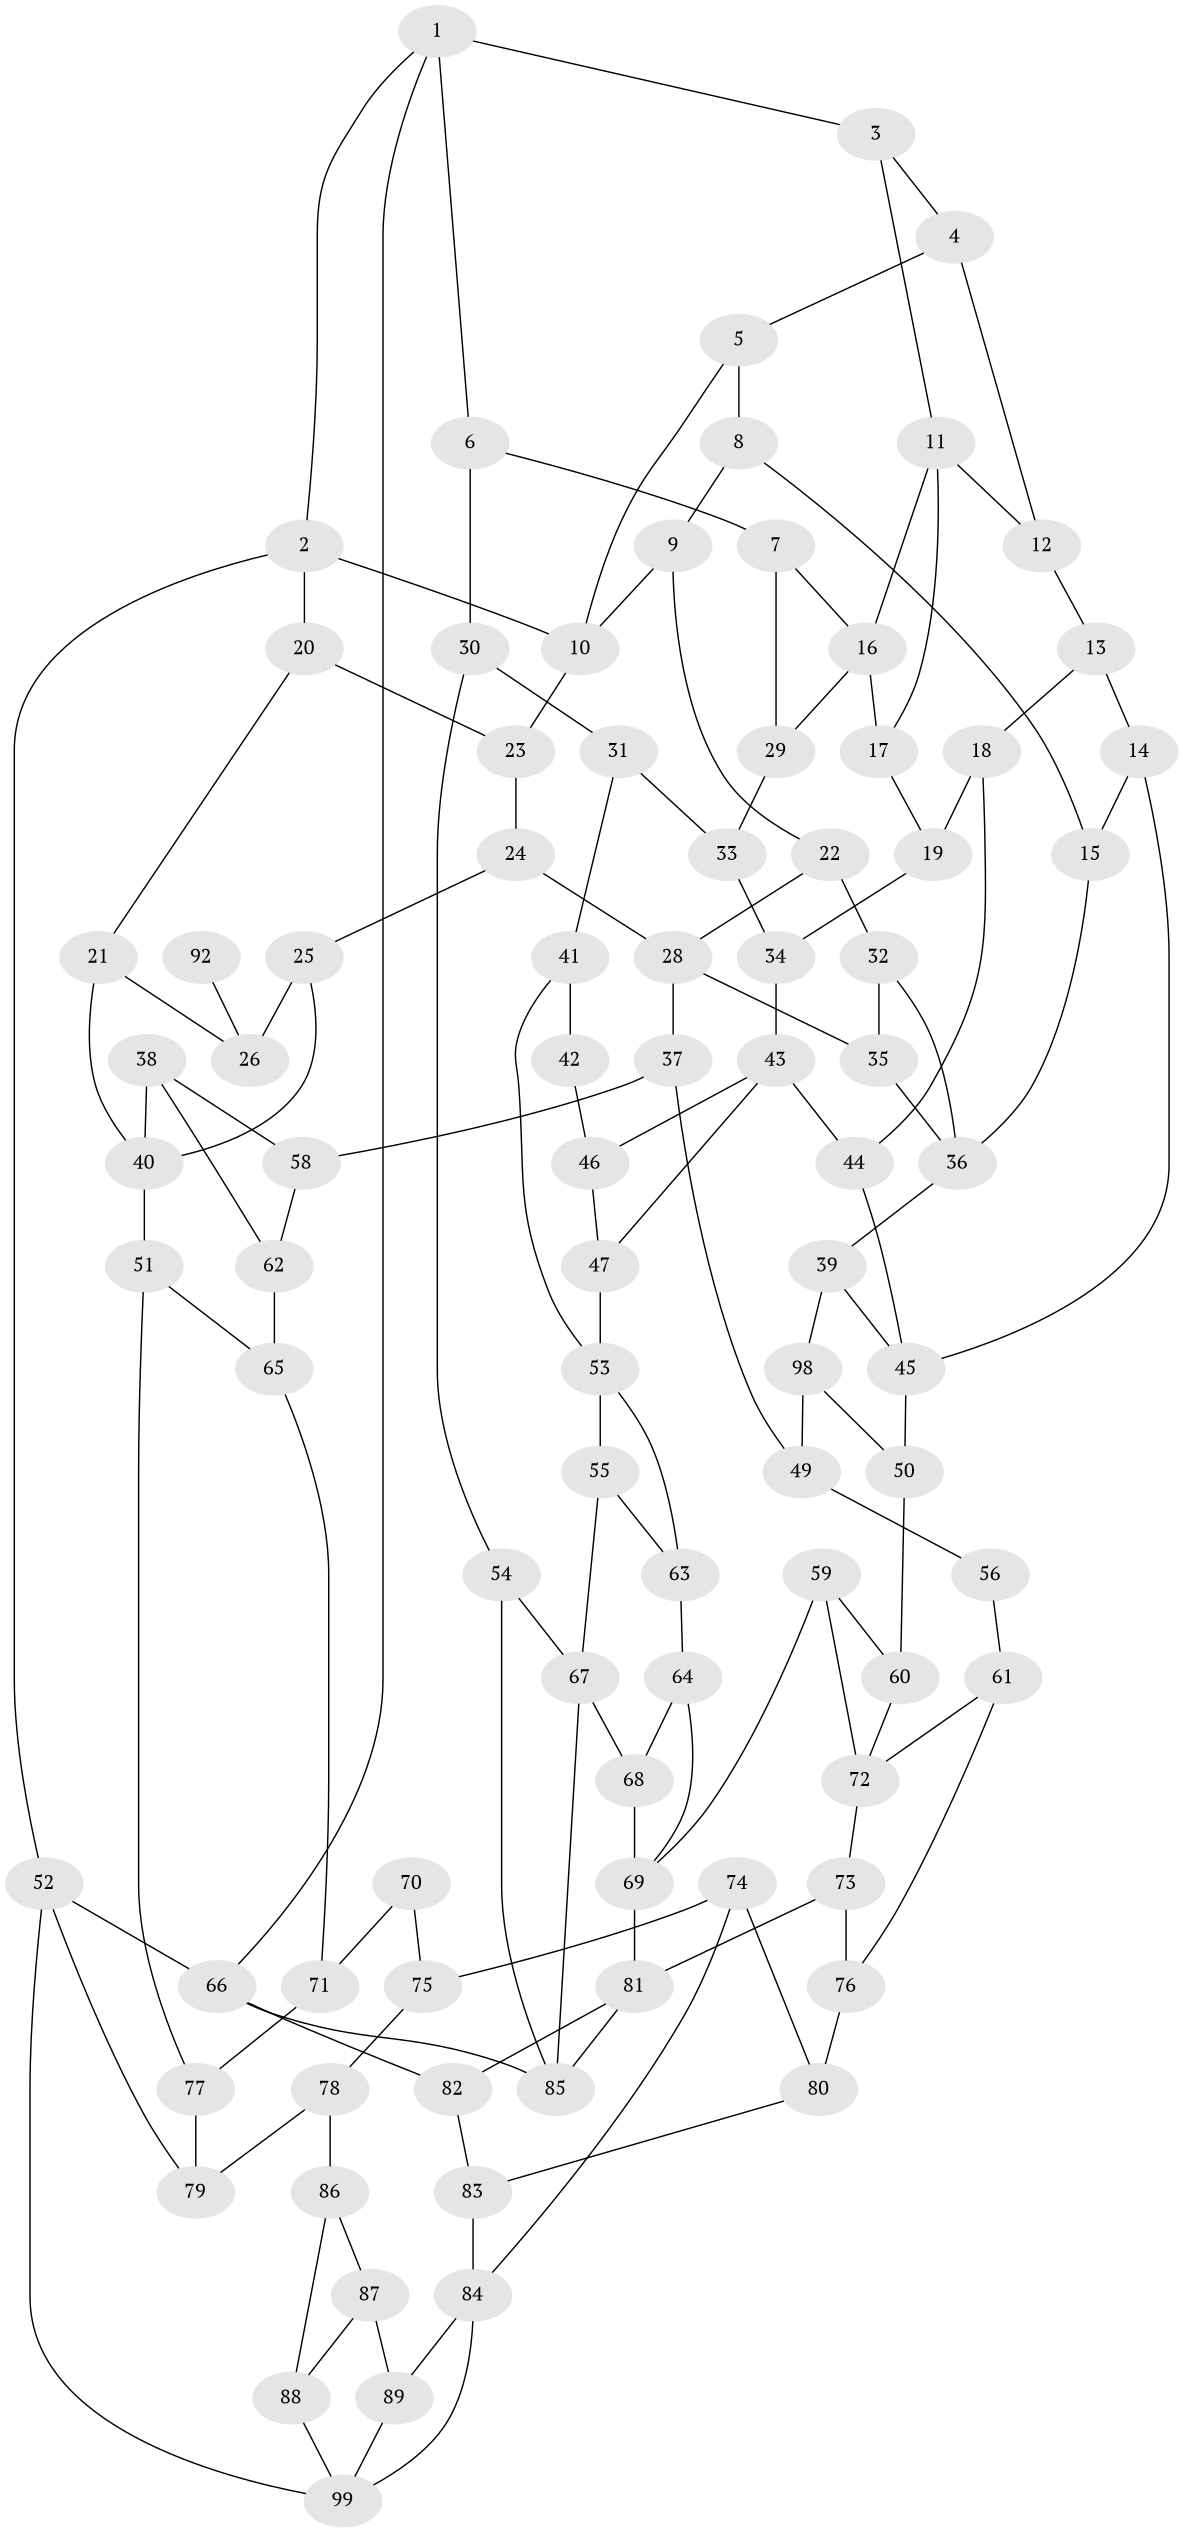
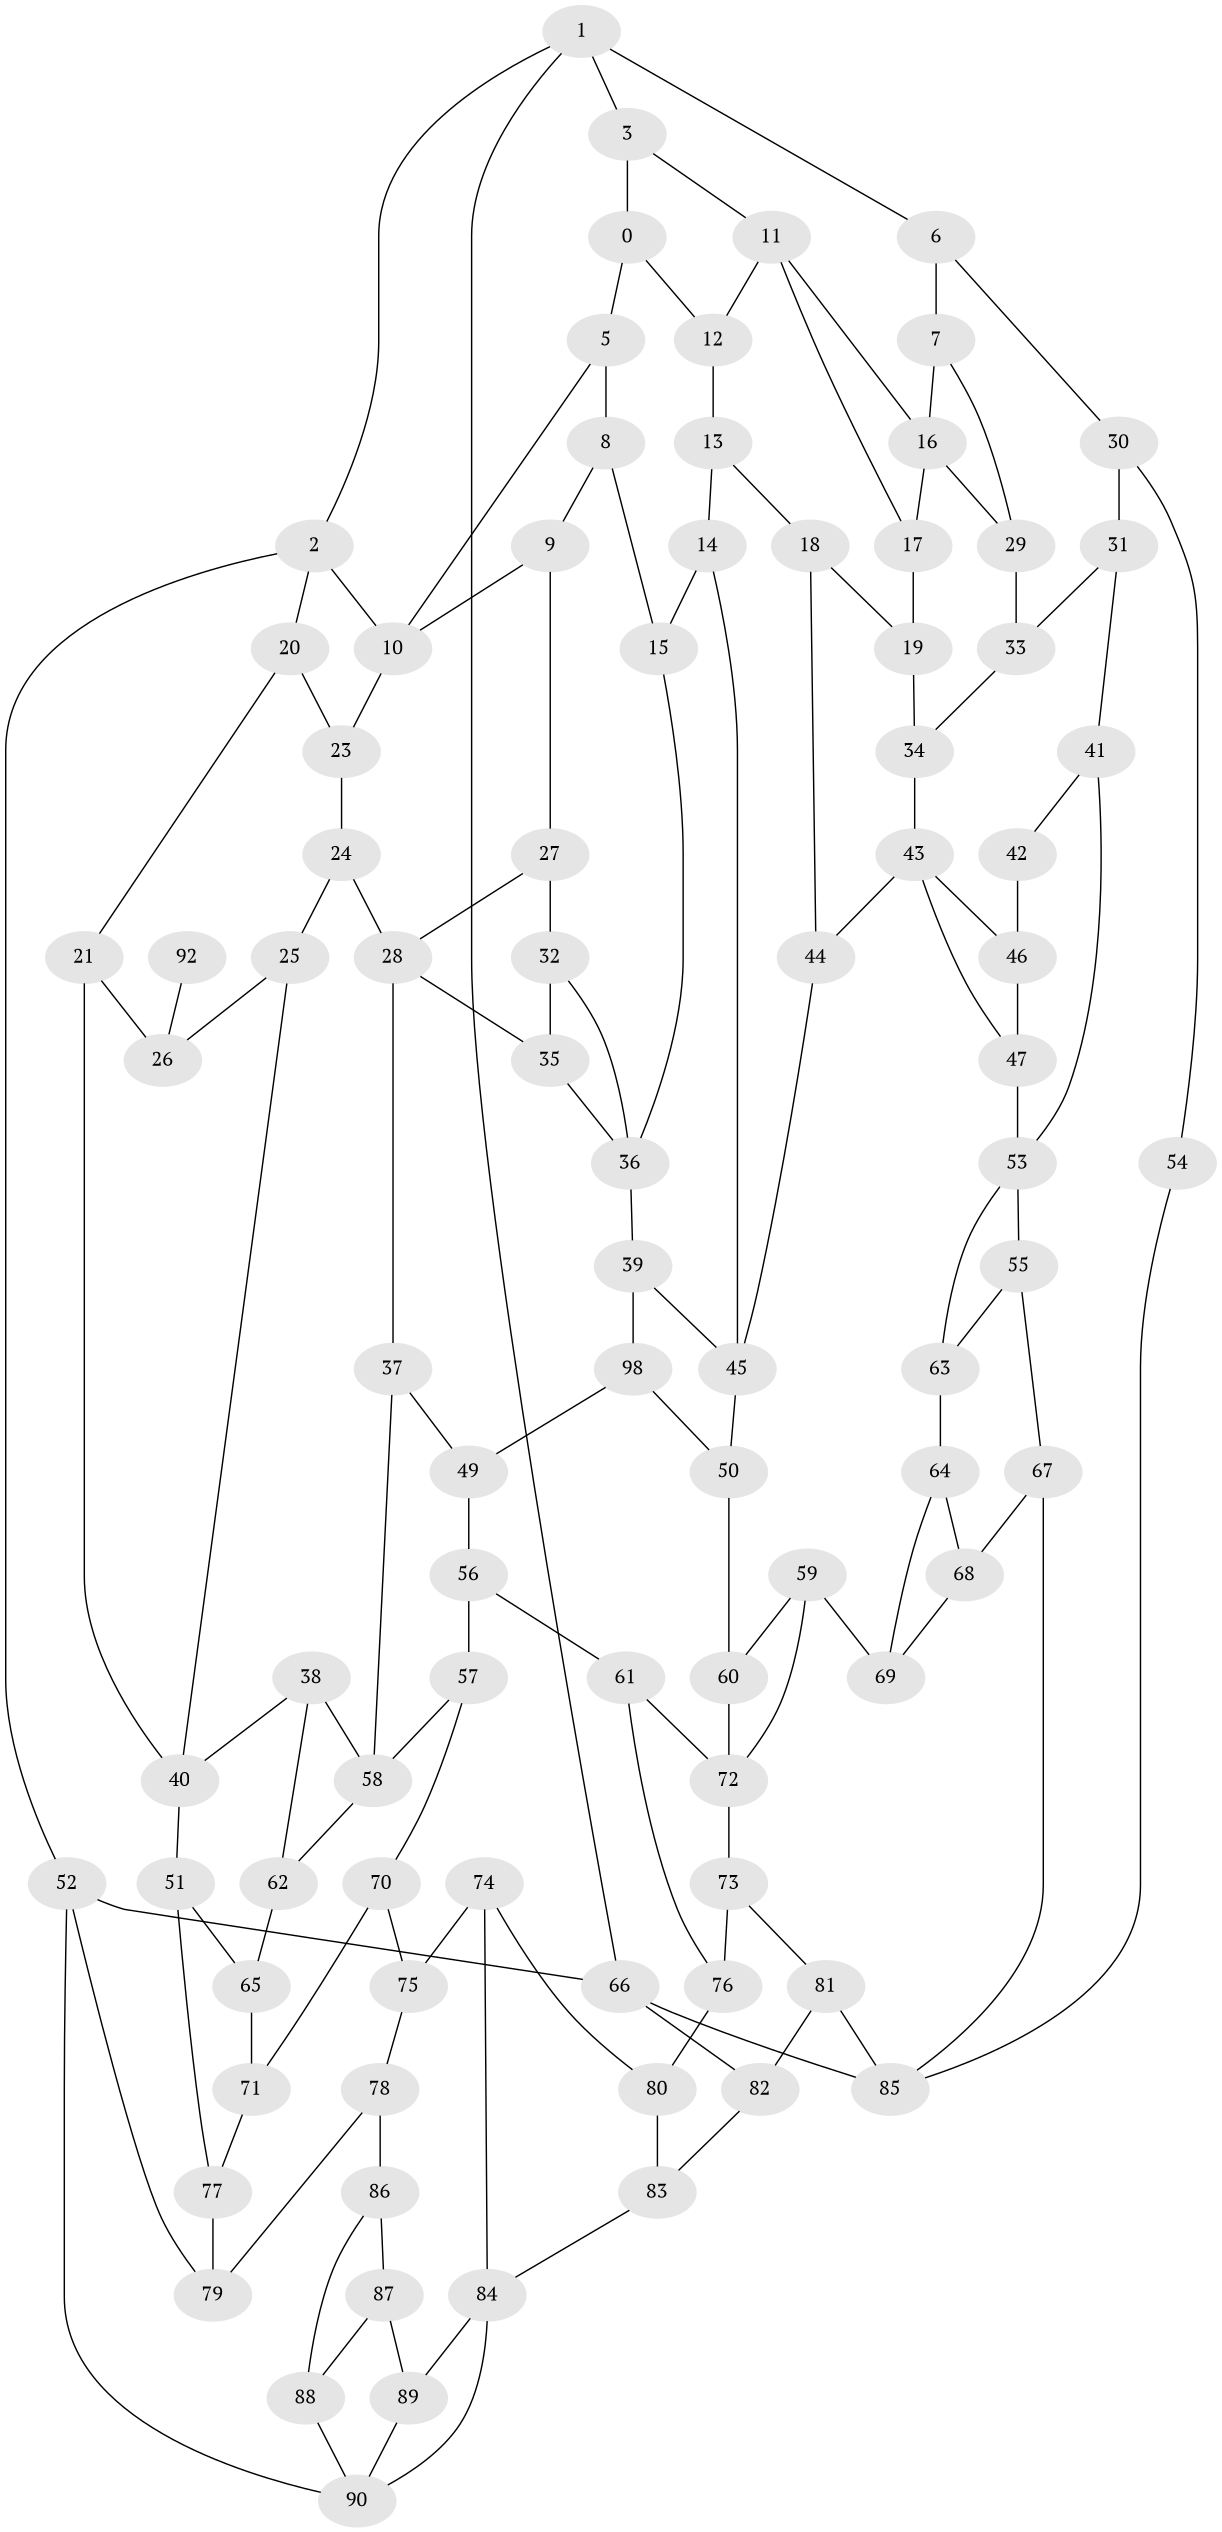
(955, 237) -> (627, 237)
(830, 855) -> (550, 855)
(541, 1626) -> none
none -> (469, 1678)
(635, 1937) -> none
(343, 2501) -> (357, 2501)
